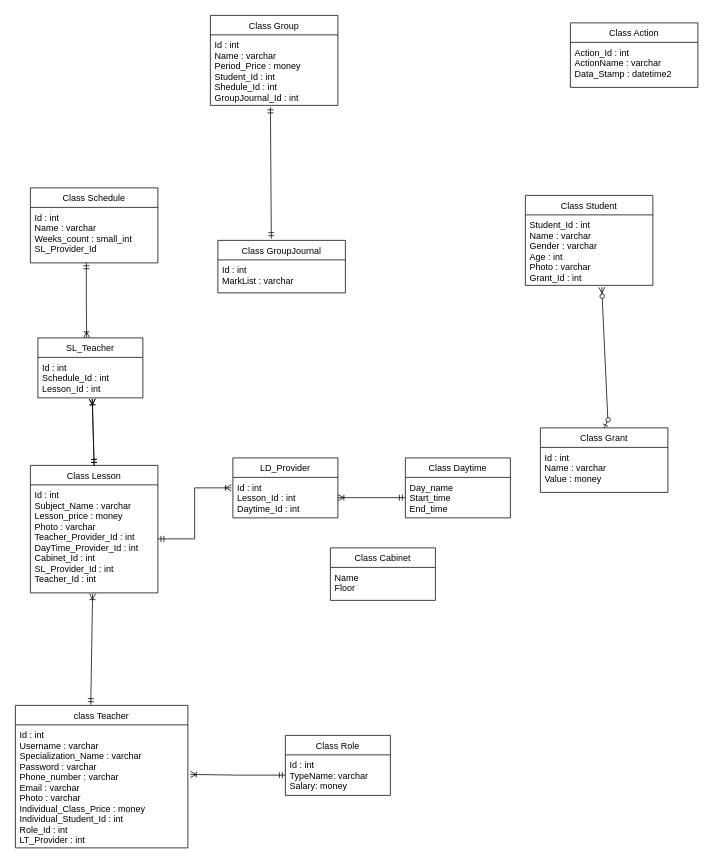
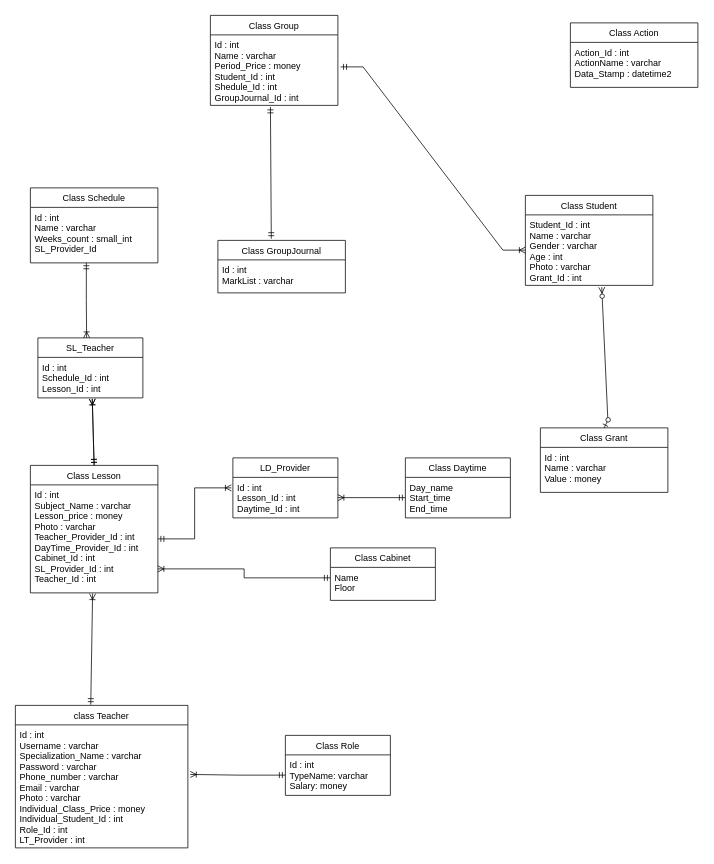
none -> (433, 159)
none -> (244, 573)
